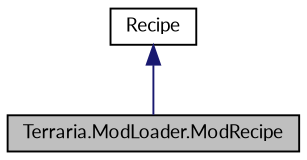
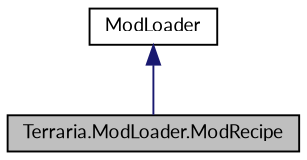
(153, 27) -> (153, 27)
